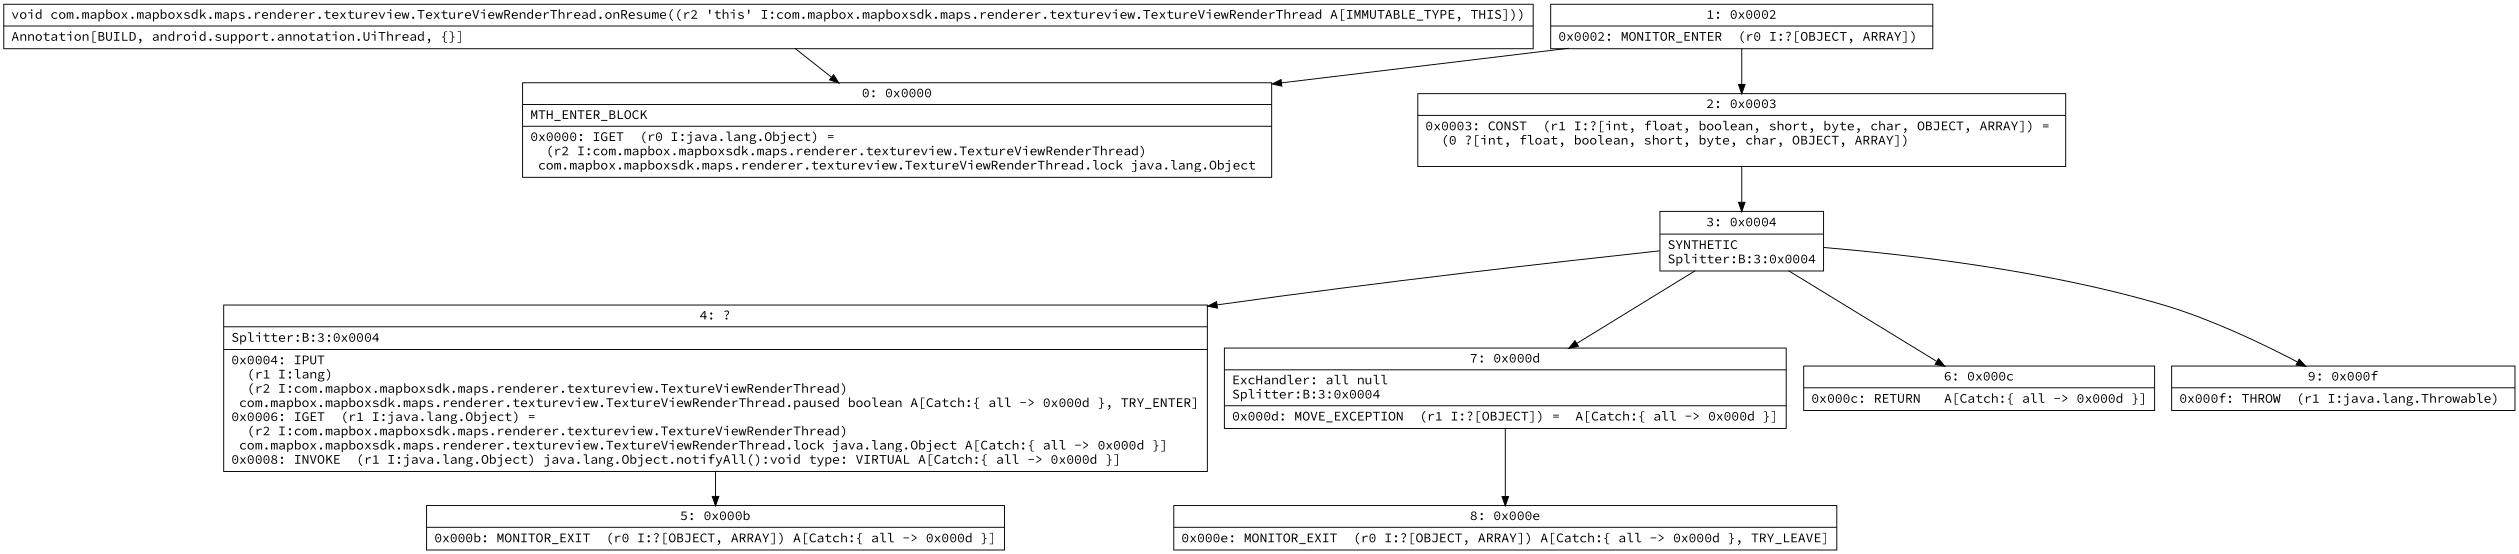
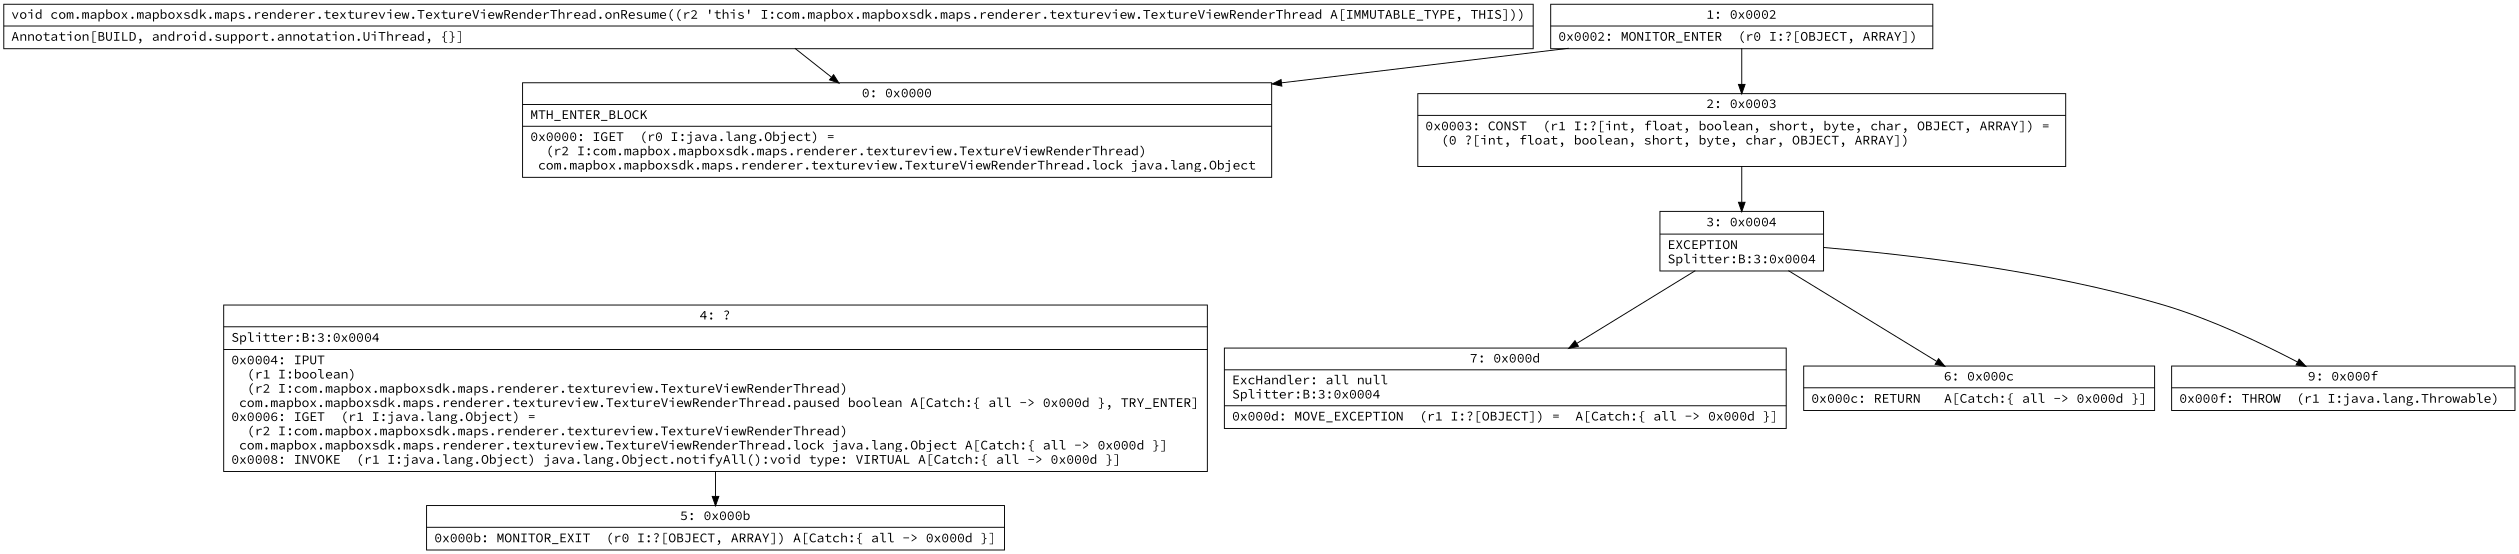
(1703, 245) -> (1703, 245)
(1438, 276) -> none
(282, 375) -> (294, 375)
(1505, 528) -> none
